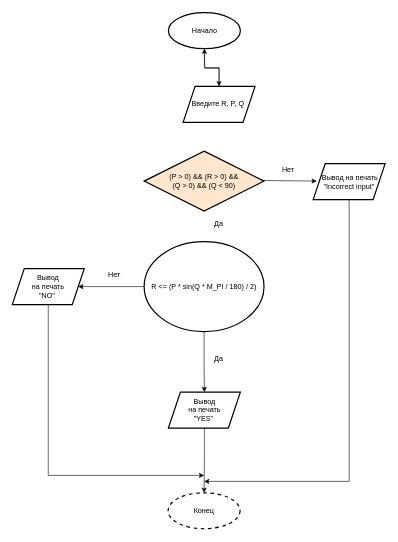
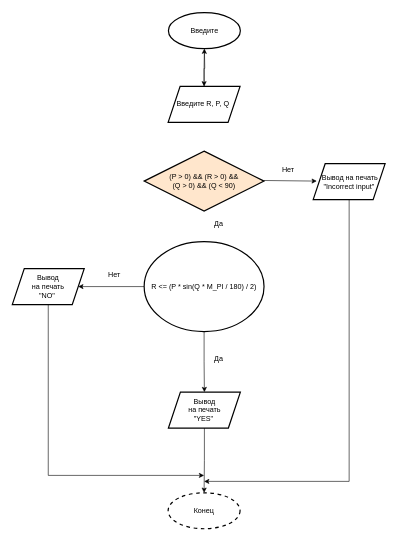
(205, 30) -> (205, 30)
(219, 104) -> (204, 104)
